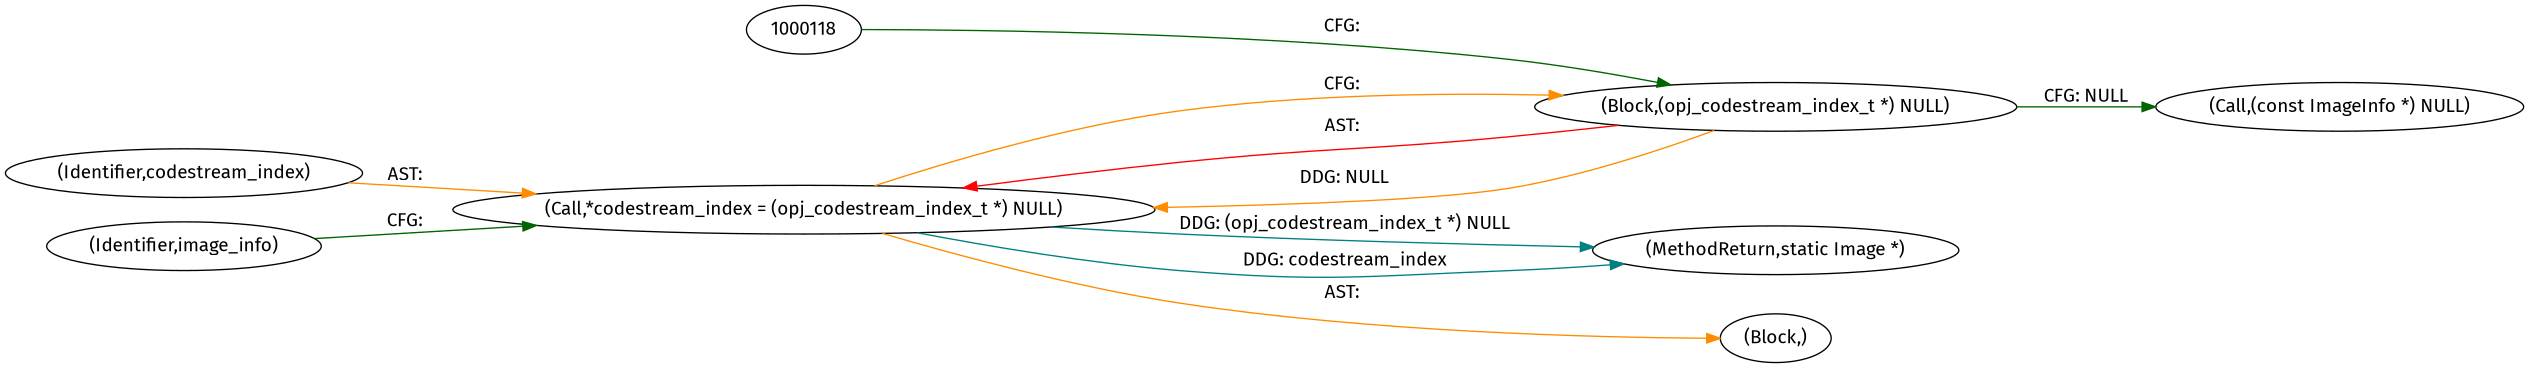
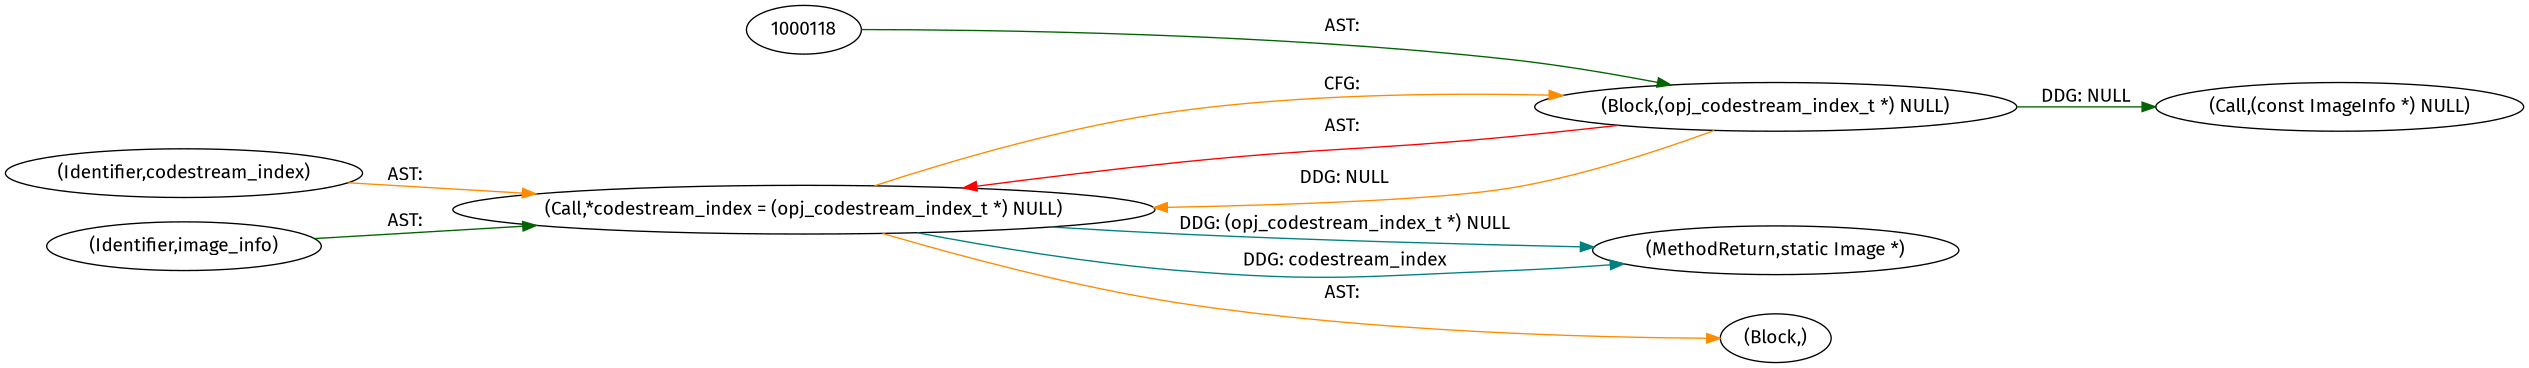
(1345, 26) -> (1345, 26)
(2086, 97) -> (2086, 97)
(408, 221) -> (408, 221)
